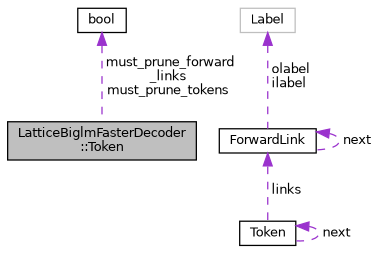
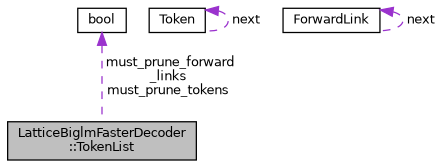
(268, 20) -> none
(102, 141) -> (102, 141)
(268, 194) -> none
